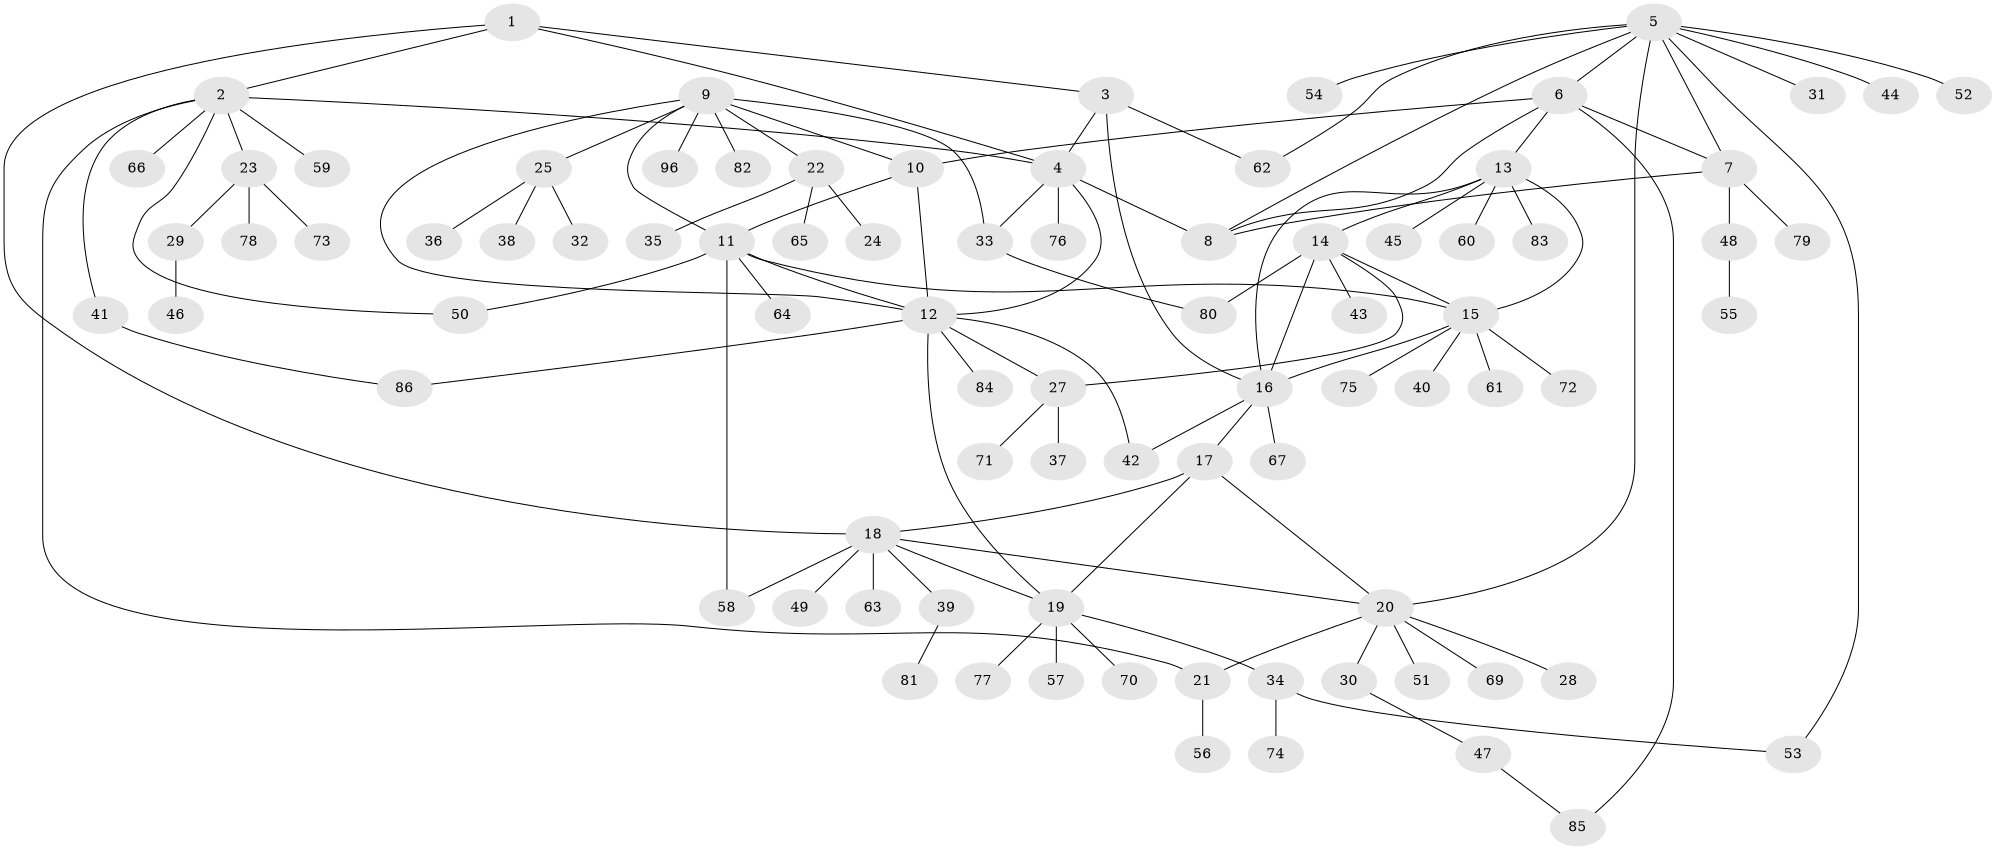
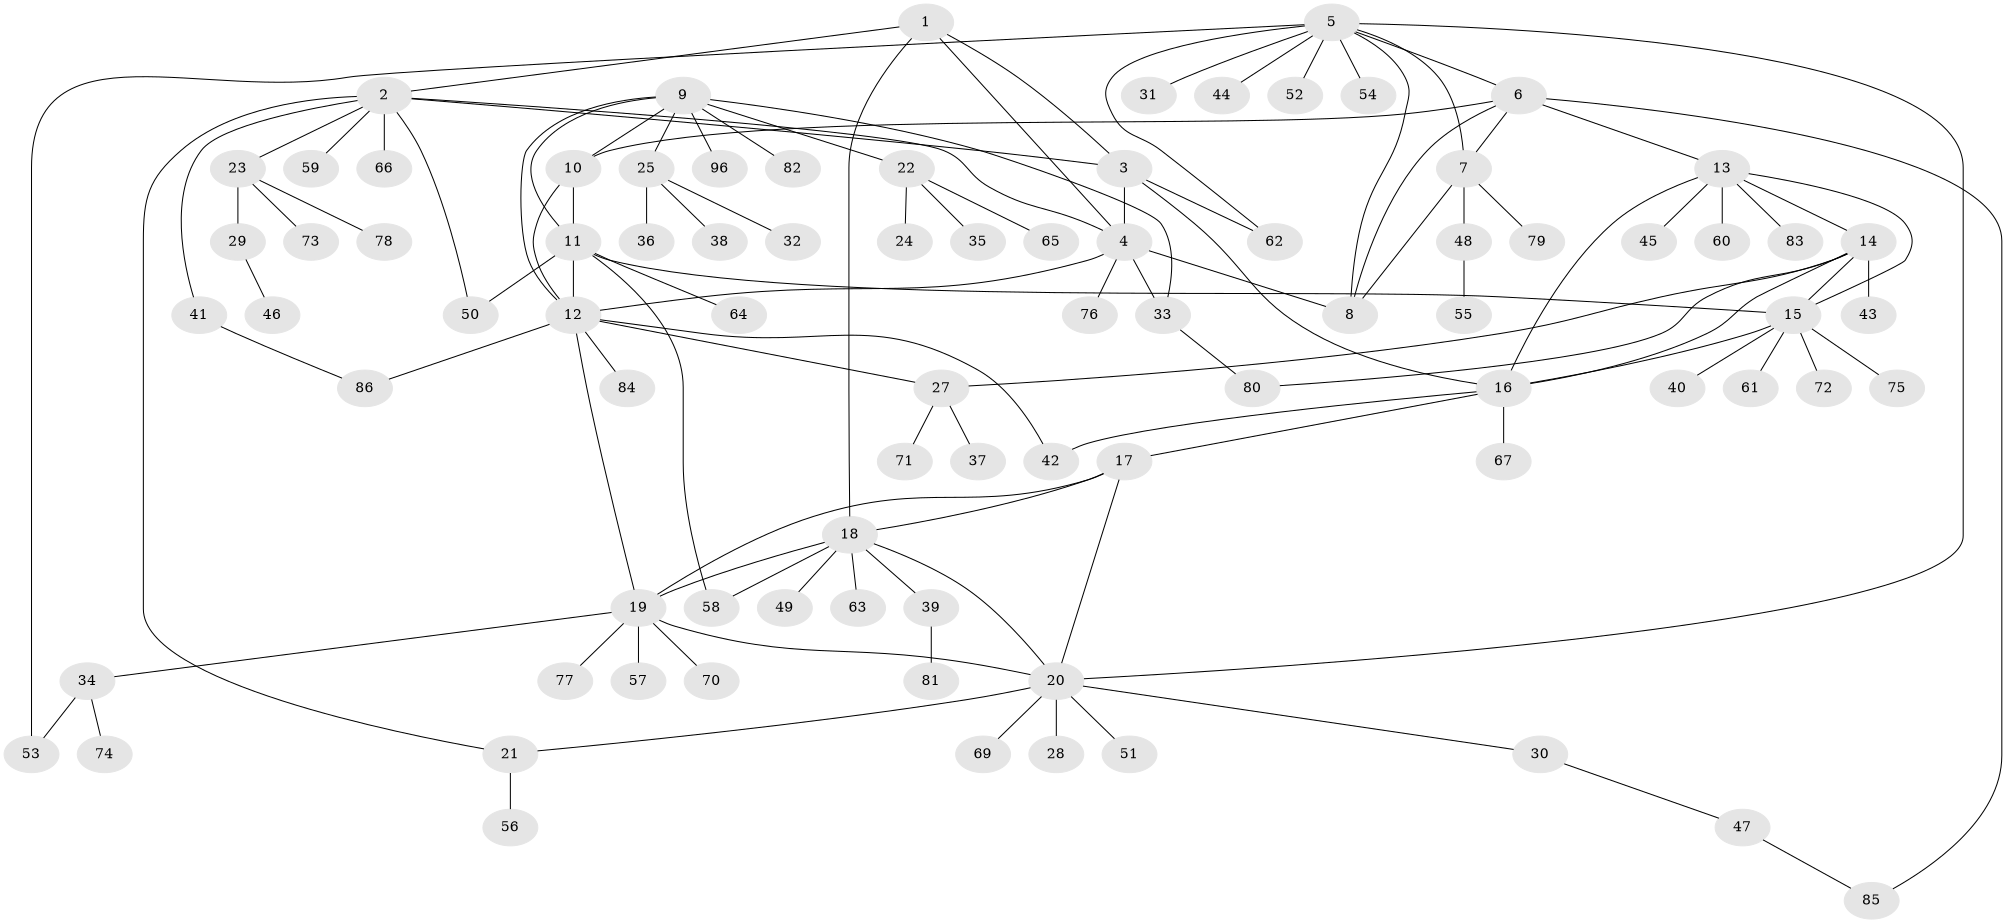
none -> (755, 129)
none -> (844, 652)
